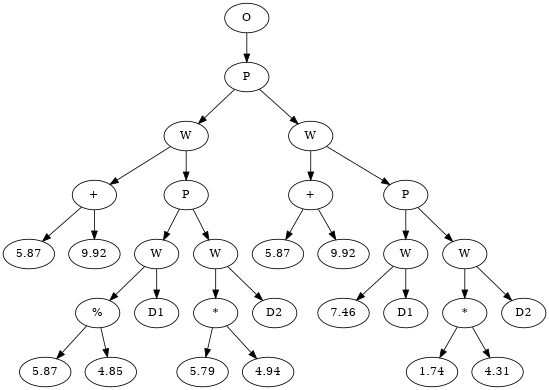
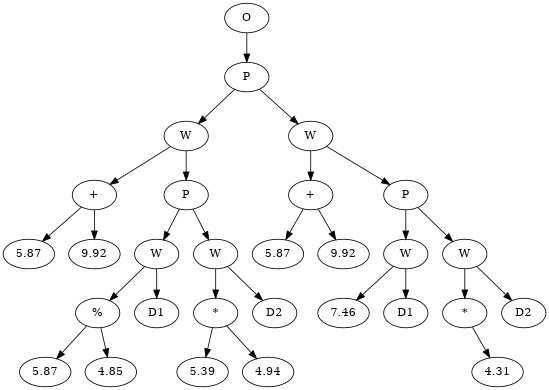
(203, 372) -> (203, 372)
(432, 372) -> none
